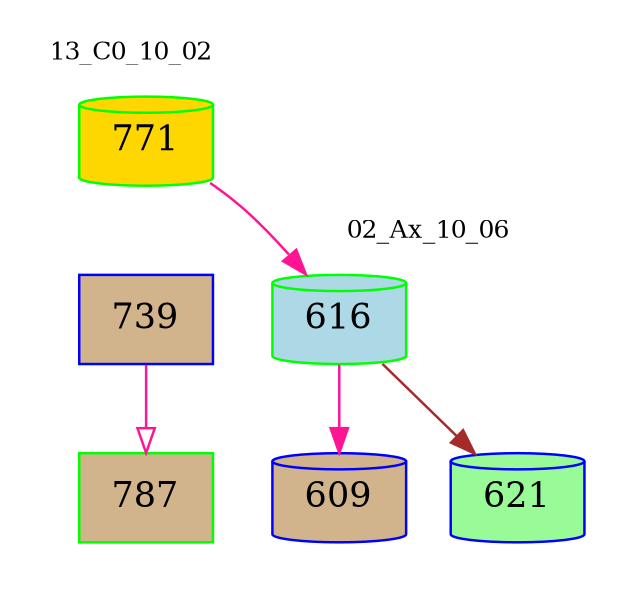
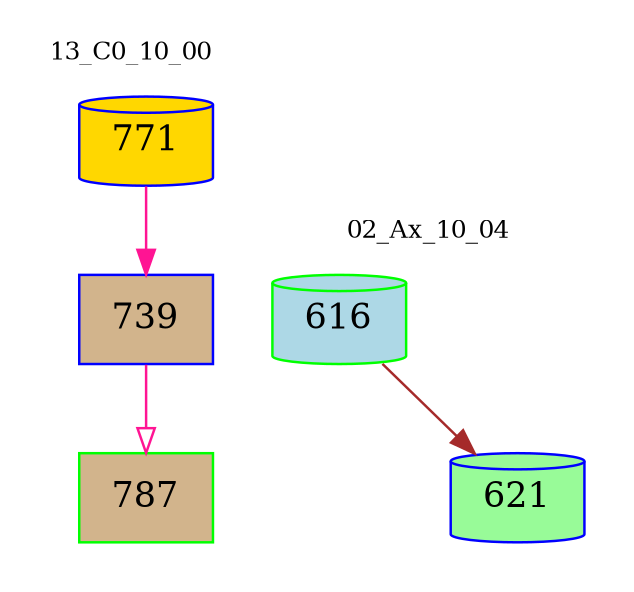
(131, 53) -> (131, 53)
(146, 141) -> (146, 141)
(428, 232) -> (428, 232)
(269, 233) -> (146, 218)
(339, 498) -> none
